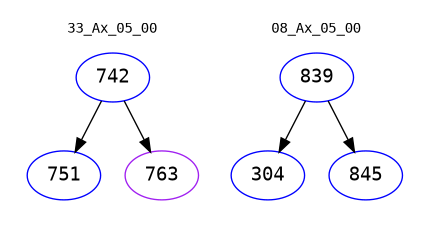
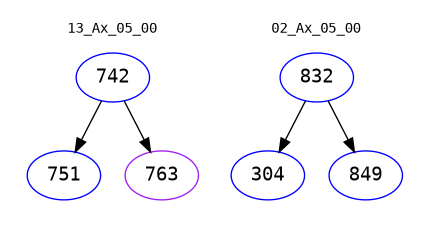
(113, 29) -> (113, 29)
(317, 29) -> (317, 29)
(317, 78) -> (317, 78)
(366, 175) -> (366, 175)
